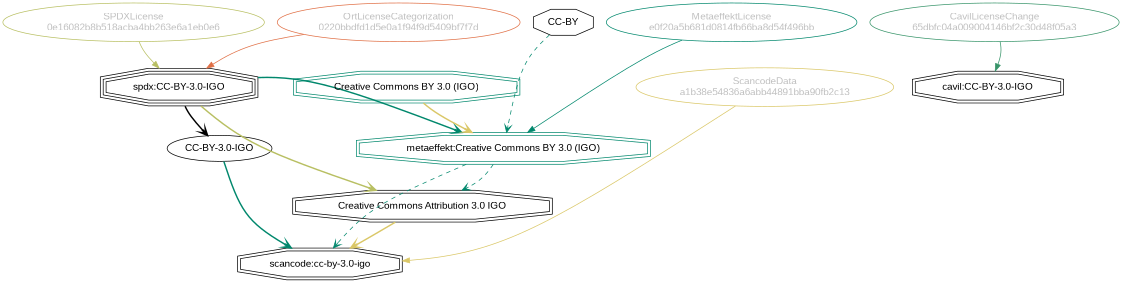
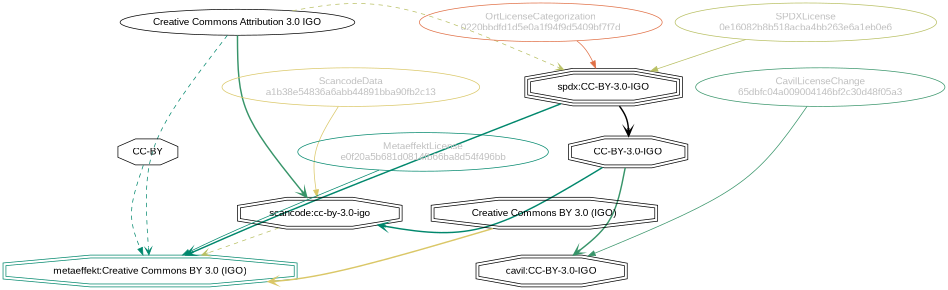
(520, 76) -> (132, 207)
(407, 87) -> (544, 213)
(220, 148) -> (628, 152)
(280, 155) -> (429, 16)
(483, 177) -> (161, 132)
(397, 196) -> (244, 240)
(423, 206) -> (237, 22)
none -> (612, 215)
(376, 233) -> (251, 121)
